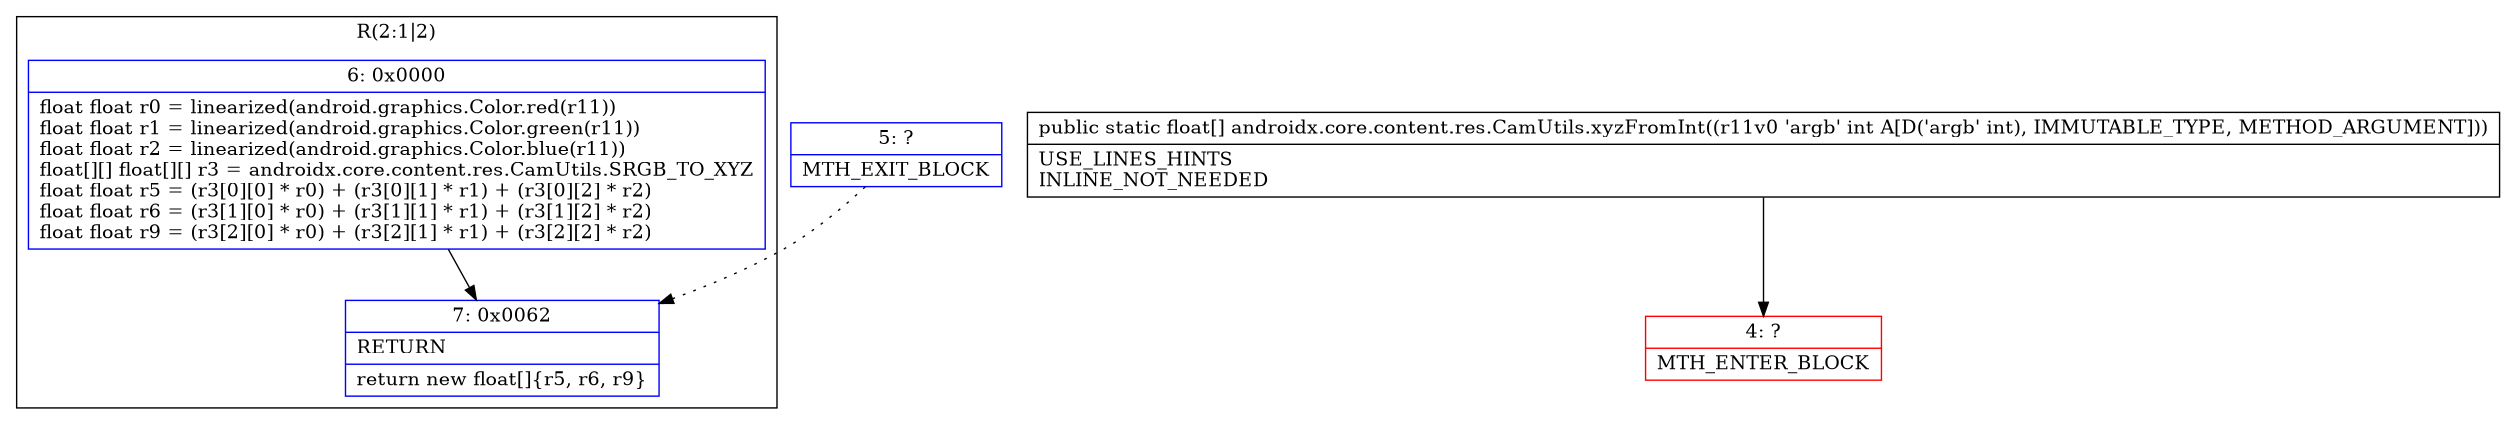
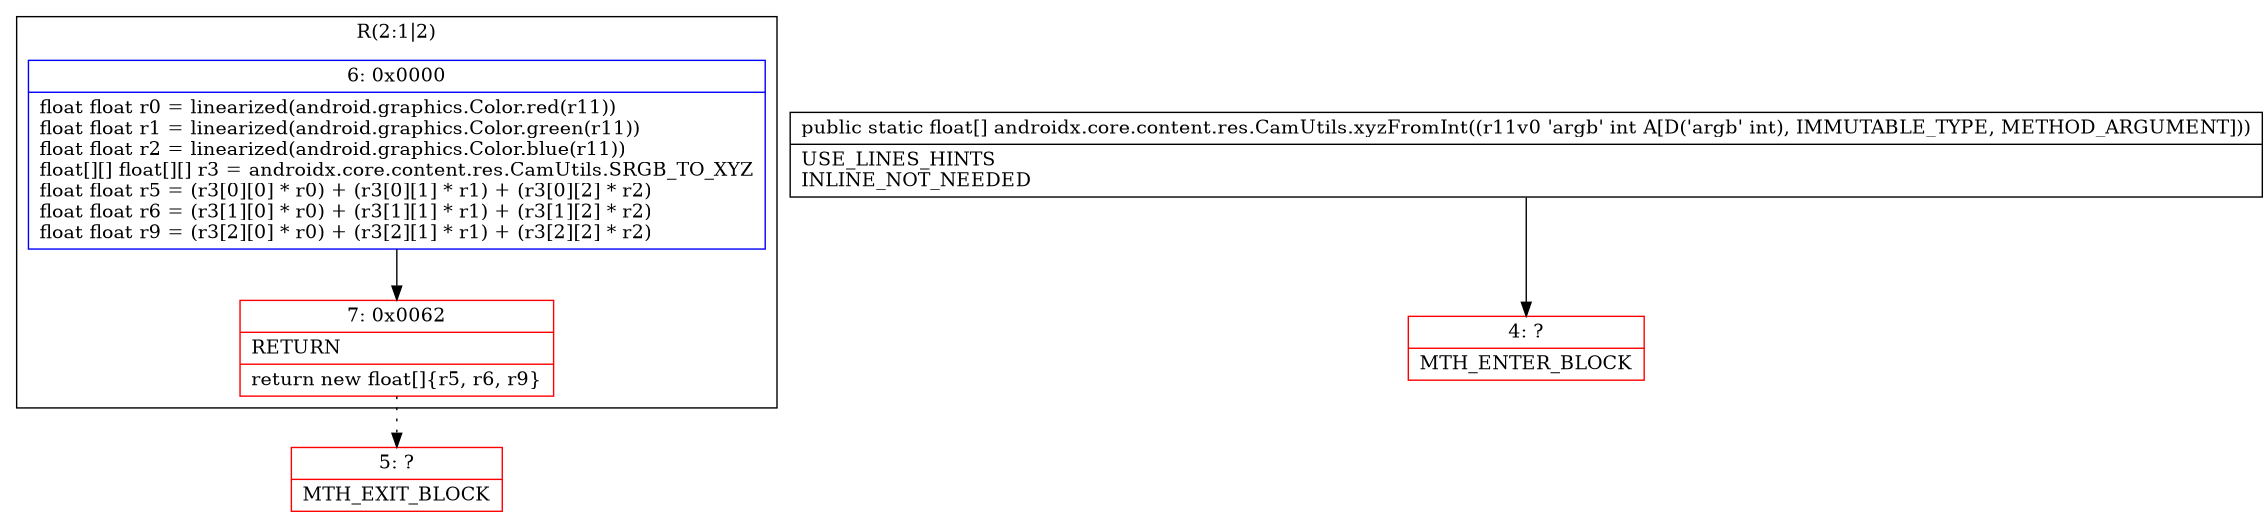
(896, 155) -> (397, 479)
(765, 259) -> (397, 417)
(502, 348) -> (397, 348)
